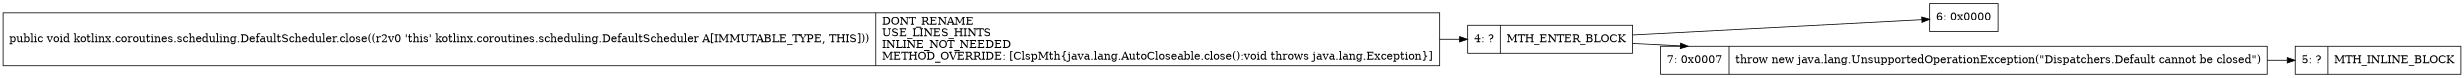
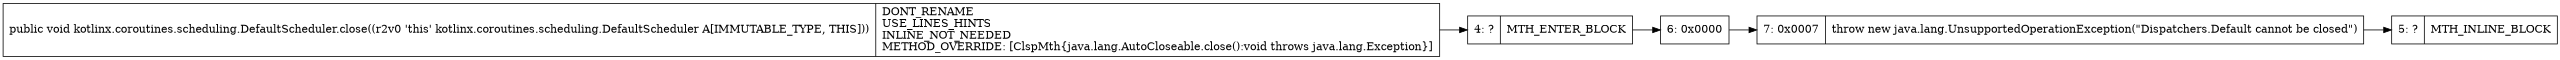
(1656, 45) -> (1739, 30)
